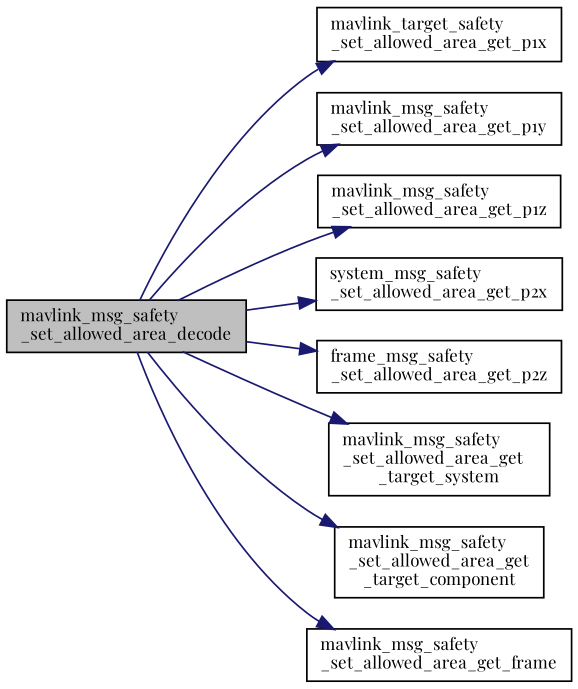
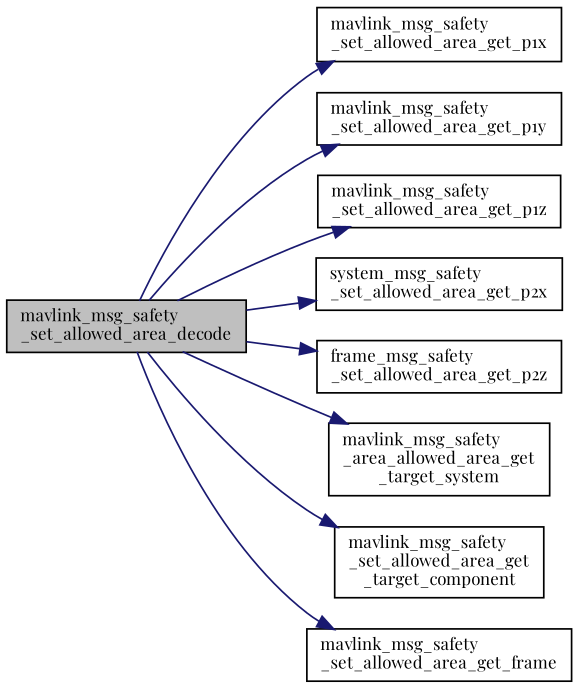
(439, 35) -> (439, 35)
(439, 459) -> (439, 459)
